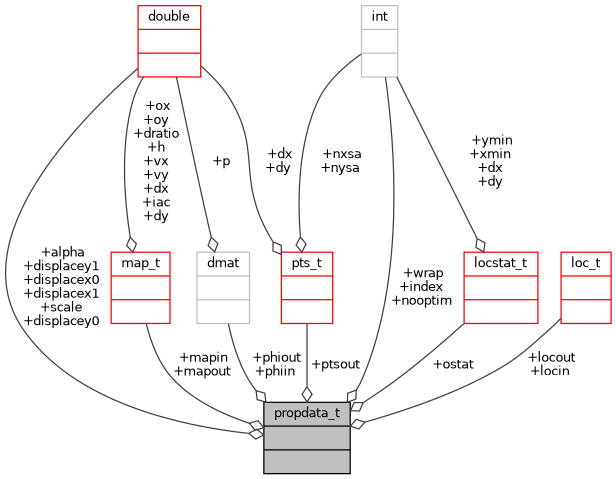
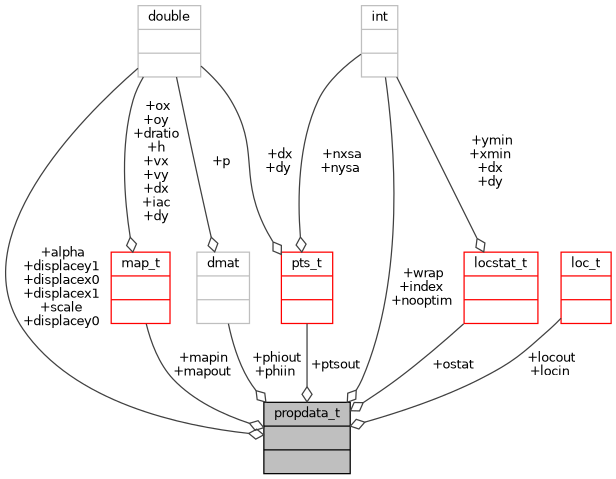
(169, 41) -> (169, 41)
